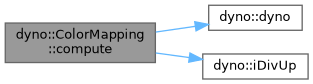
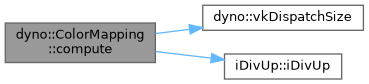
(255, 18) -> (283, 18)
(255, 66) -> (283, 66)
